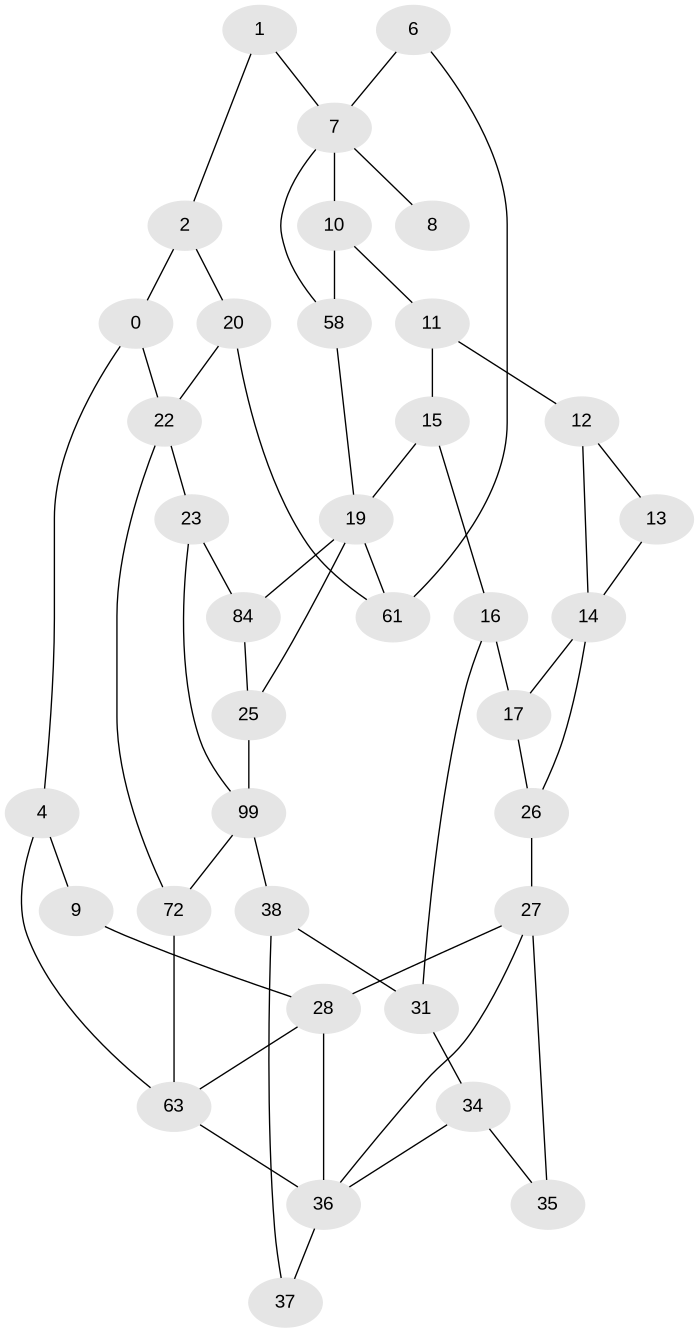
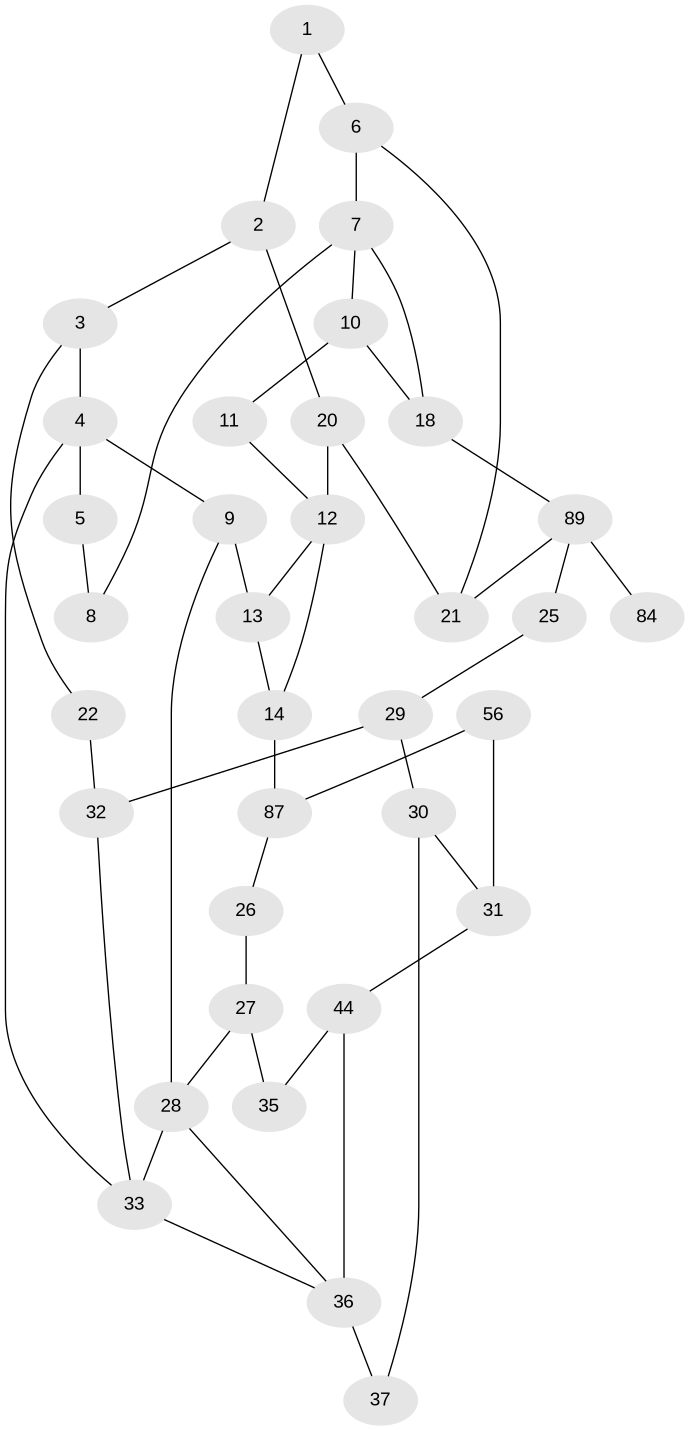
(297, 79) -> (332, 79)
(136, 324) -> (80, 324)
(334, 324) -> (426, 422)
(199, 373) -> (328, 471)
(432, 422) -> none
none -> (80, 519)
(192, 519) -> none
(356, 519) -> (575, 519)
none -> (241, 568)
(393, 617) -> (451, 617)
(491, 617) -> (494, 715)
(246, 666) -> none
(514, 715) -> (275, 813)
(569, 717) -> none
(249, 813) -> (396, 715)
(174, 911) -> (97, 813)
(272, 911) -> (419, 813)
(441, 1065) -> none
(174, 1107) -> (135, 1205)
(473, 1107) -> (344, 1009)
